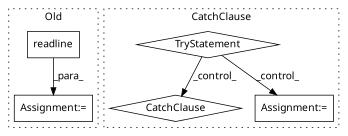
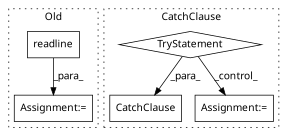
(215, 76) -> (186, 76)
(176, 108) -> (146, 108)
